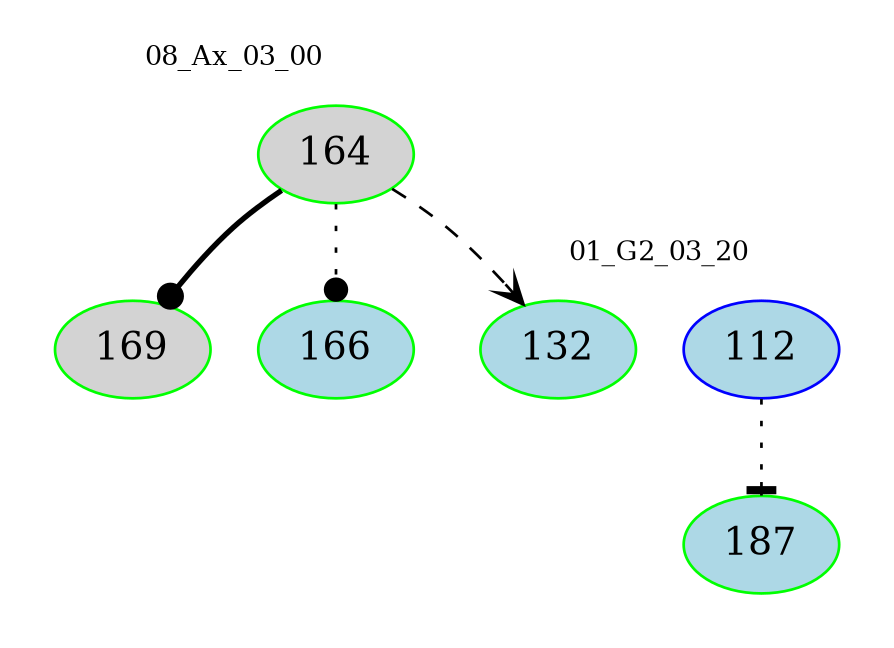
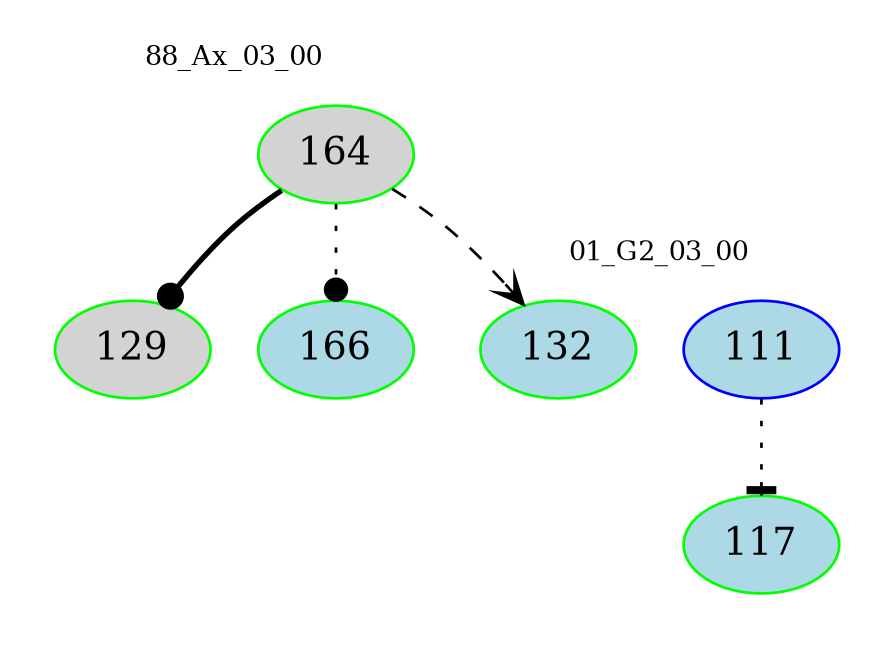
(234, 58) -> (234, 58)
(660, 253) -> (660, 253)
(133, 350) -> (133, 350)
(761, 350) -> (761, 350)
(761, 545) -> (761, 545)
